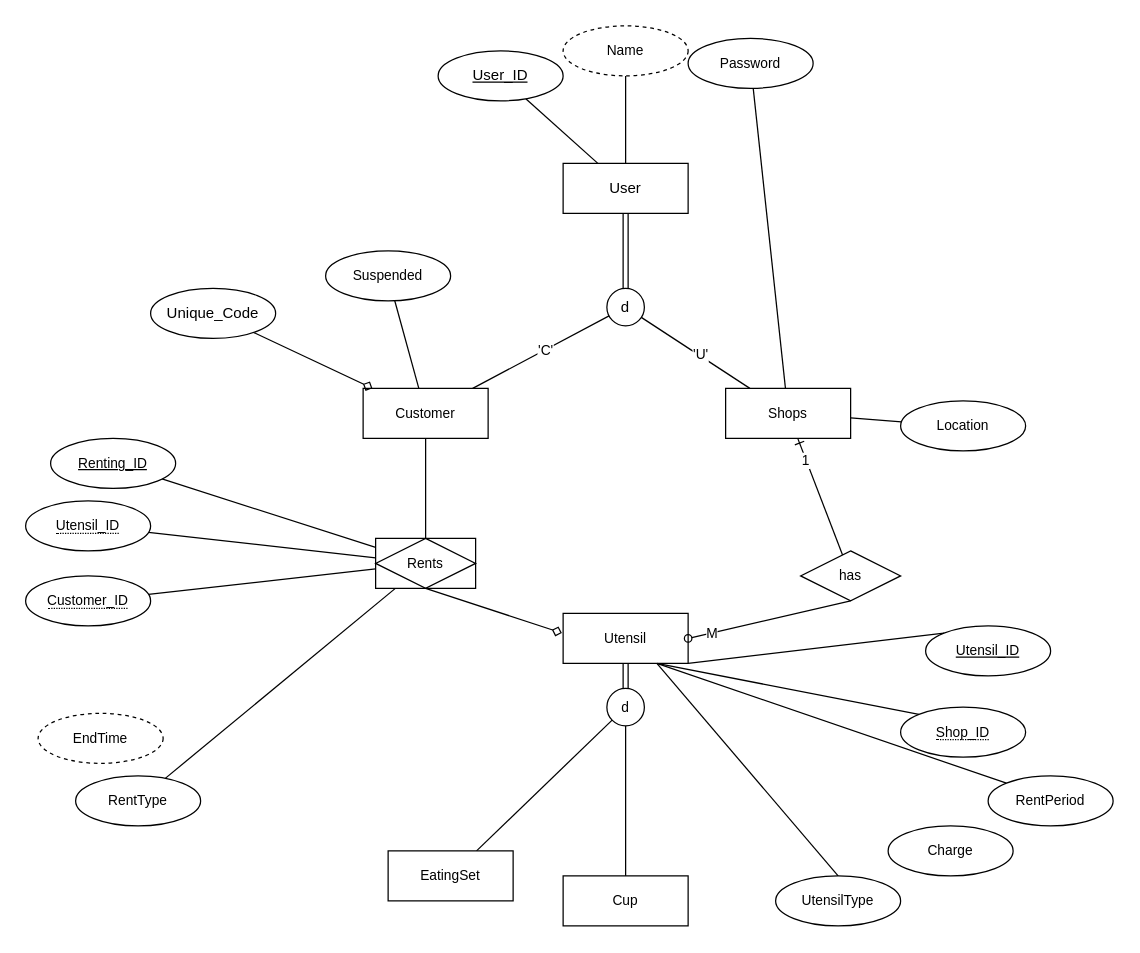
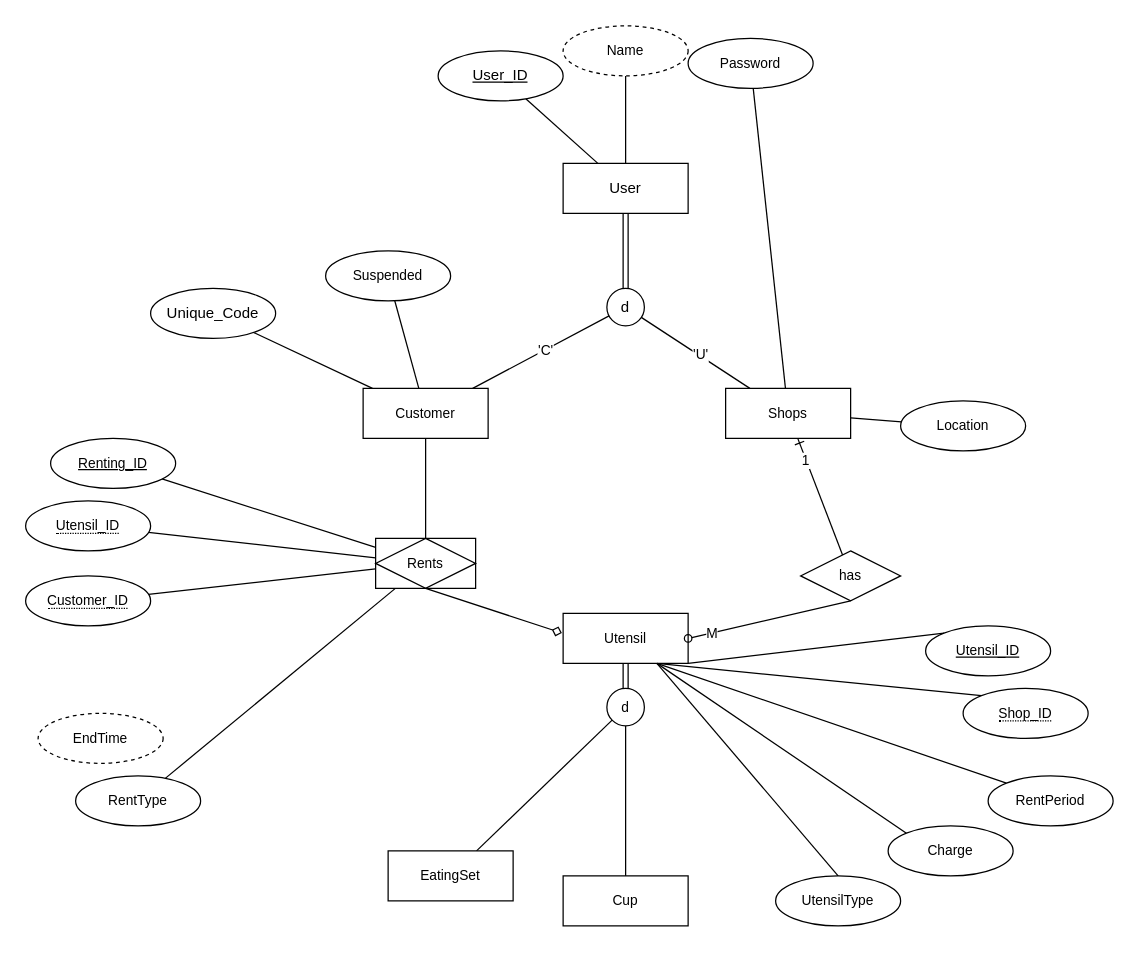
(363, 384) -> (367, 386)
(963, 732) -> (1026, 713)
none -> (785, 750)
